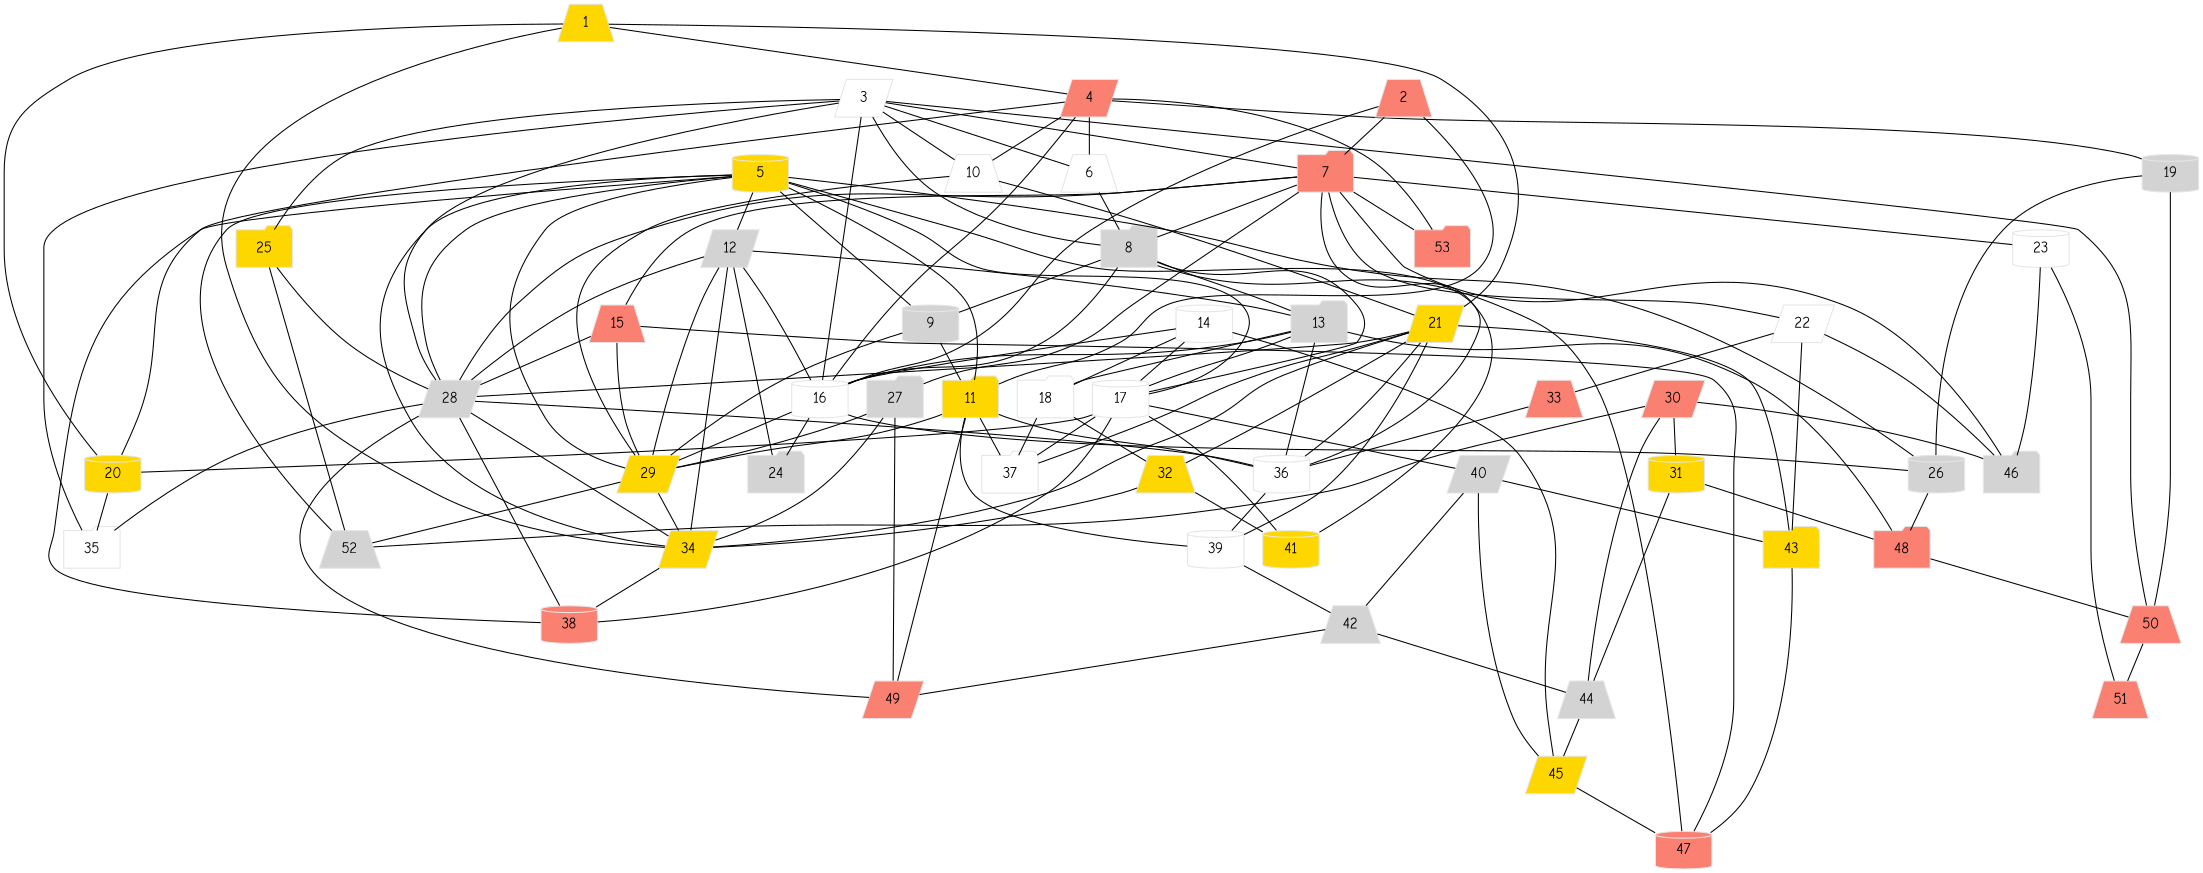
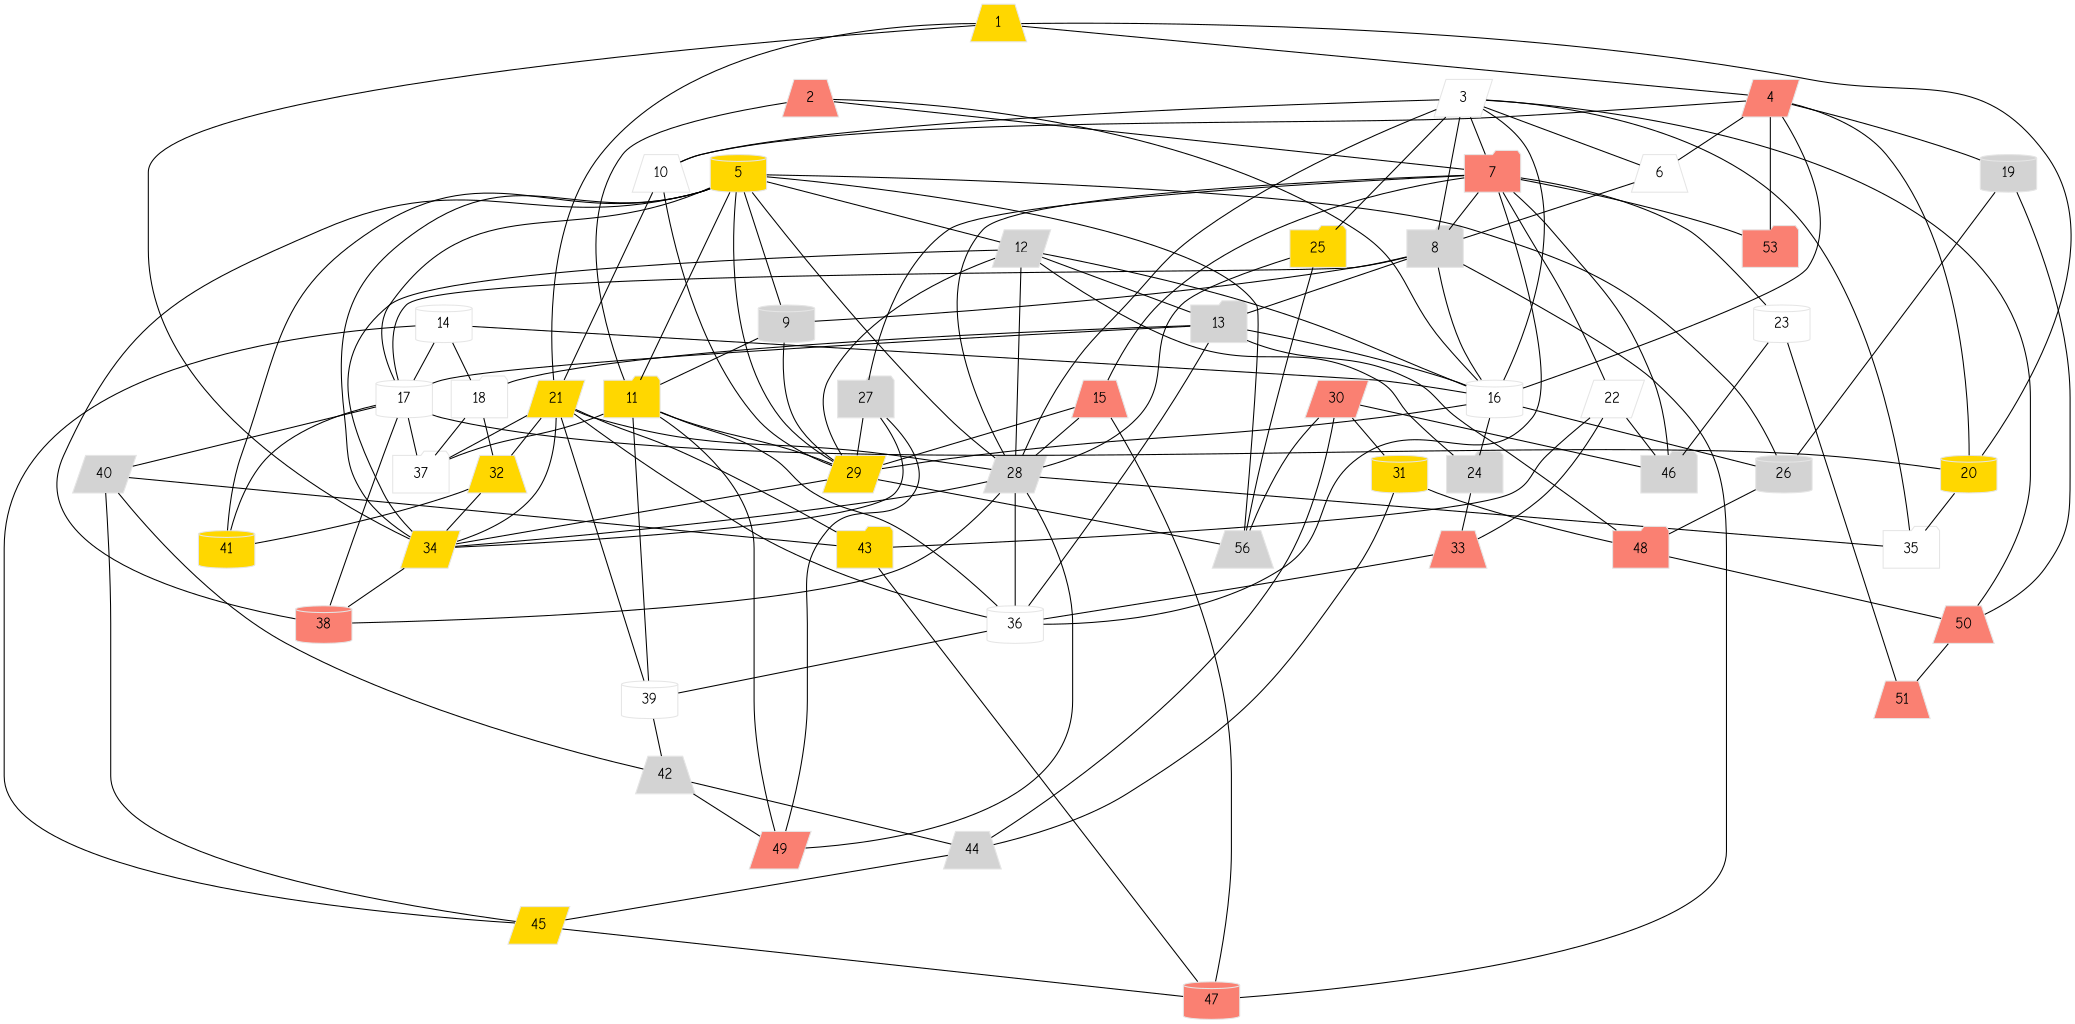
none -> (1465, 518)
(350, 549) -> (1243, 549)
